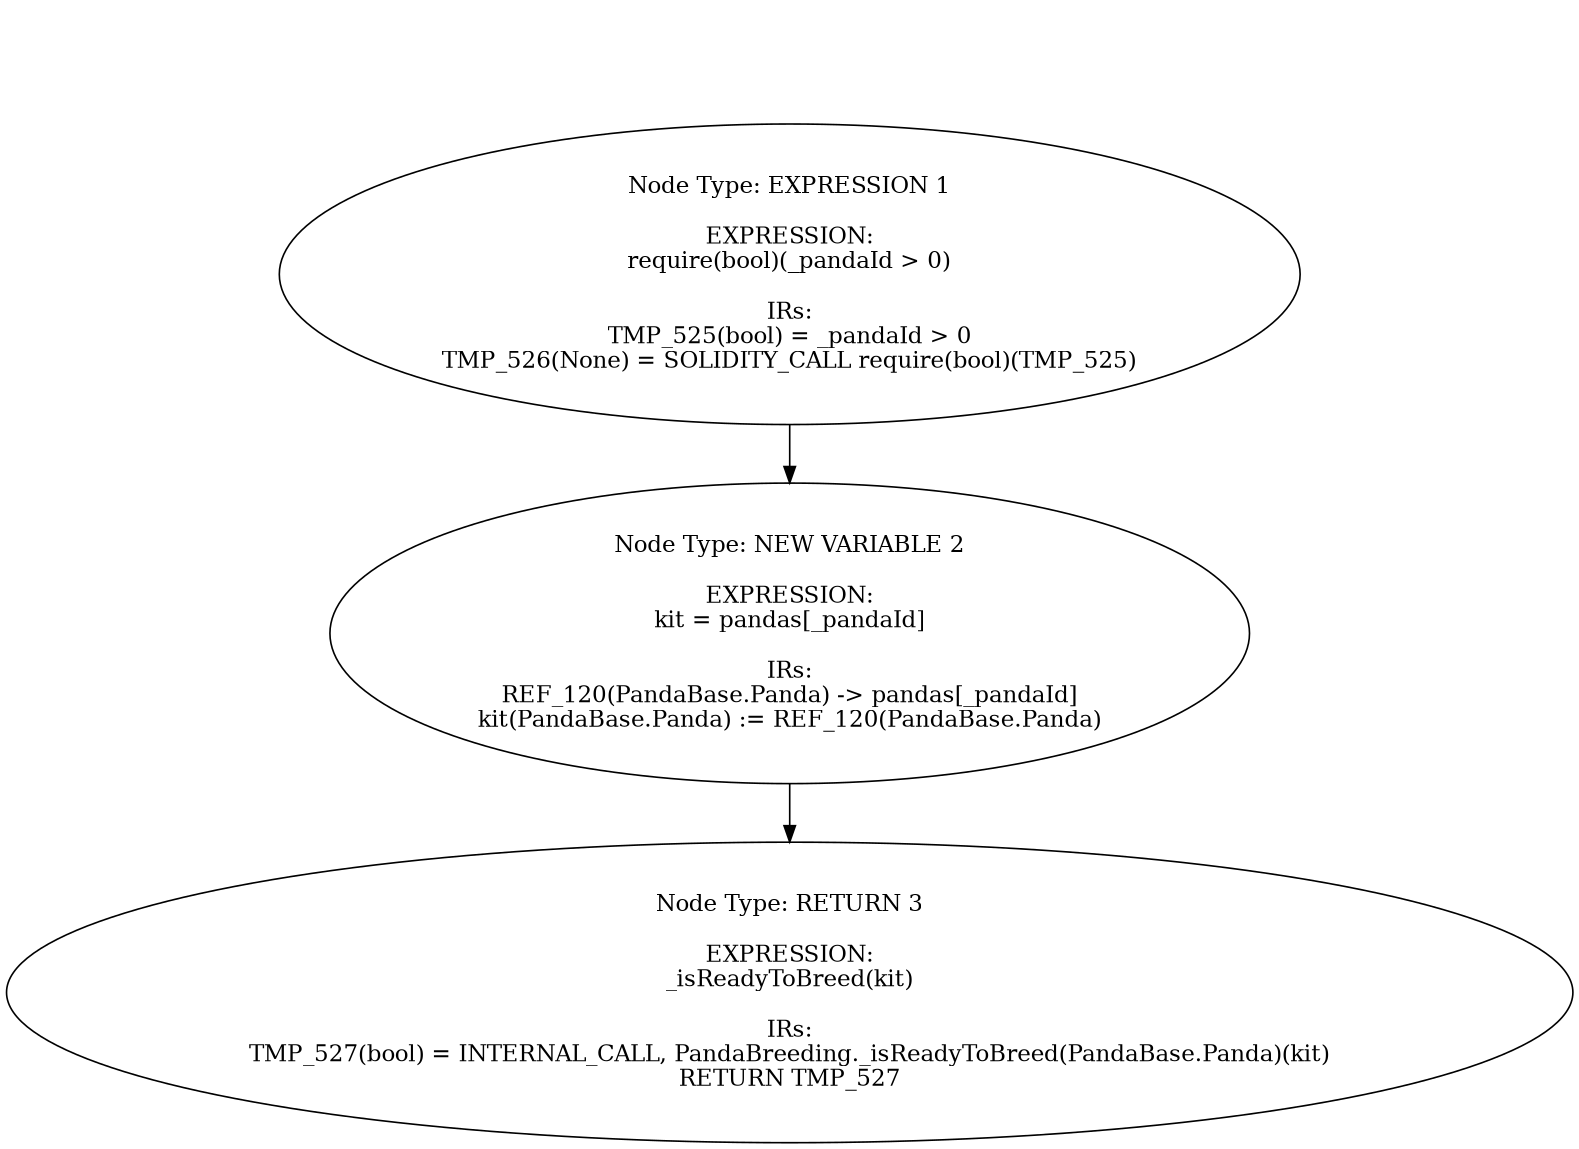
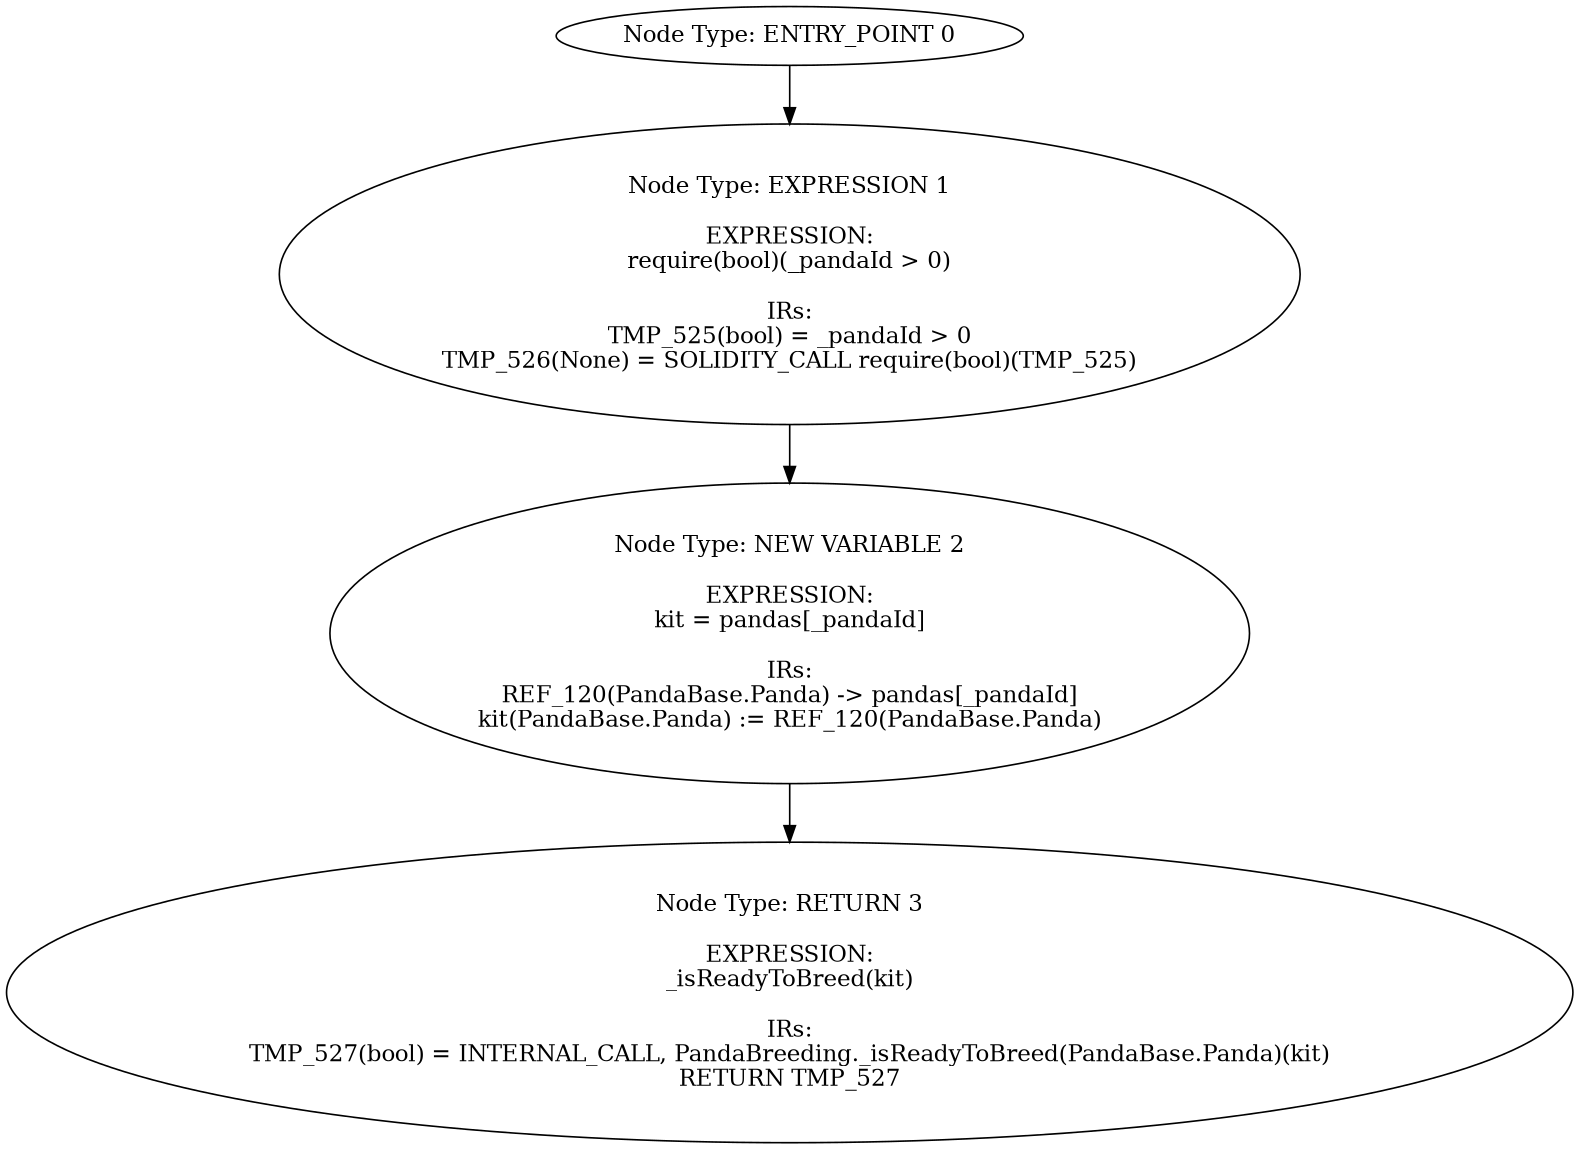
none -> (790, 36)
